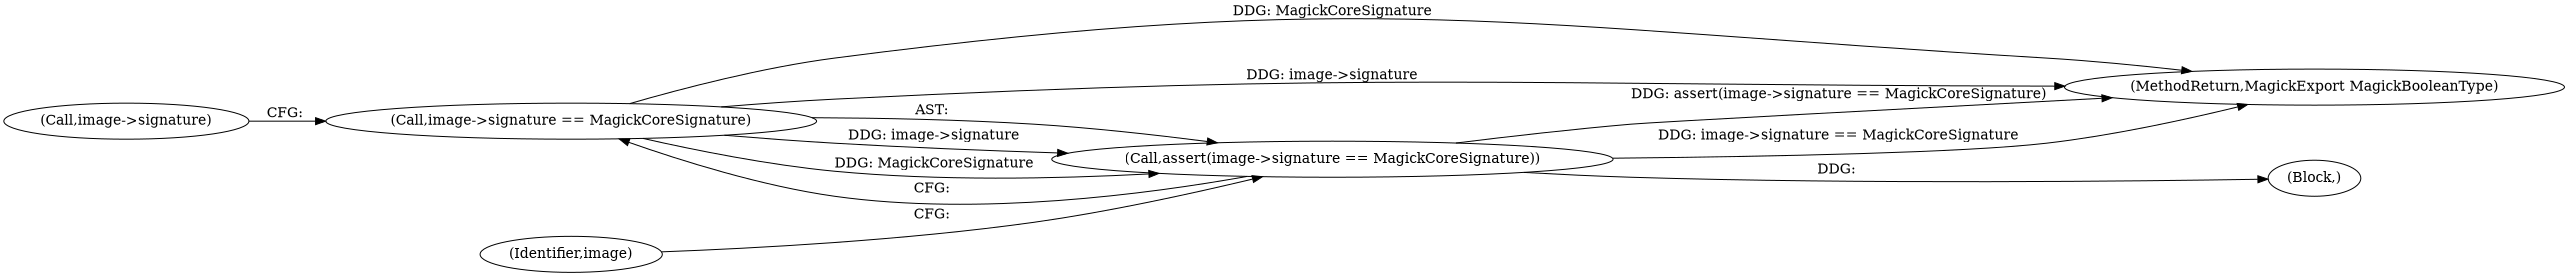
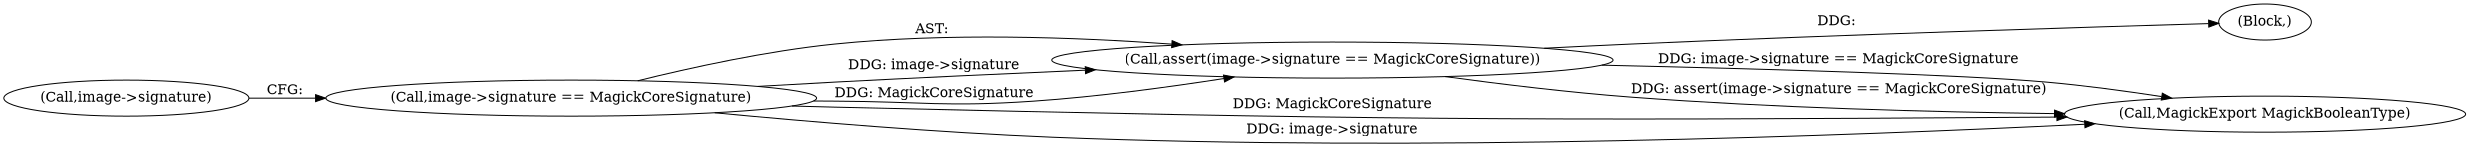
(2315, 87) -> (2265, 114)
(935, 204) -> none
(571, 254) -> none
